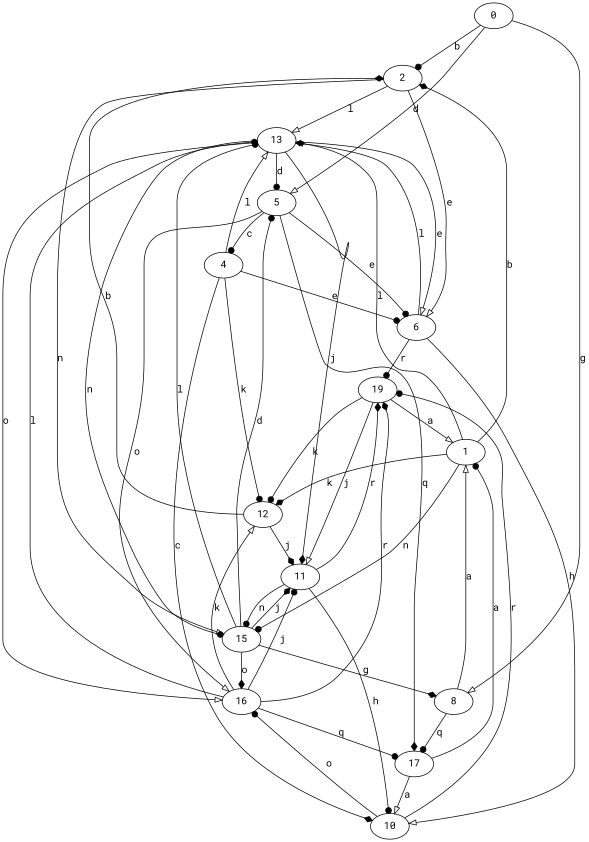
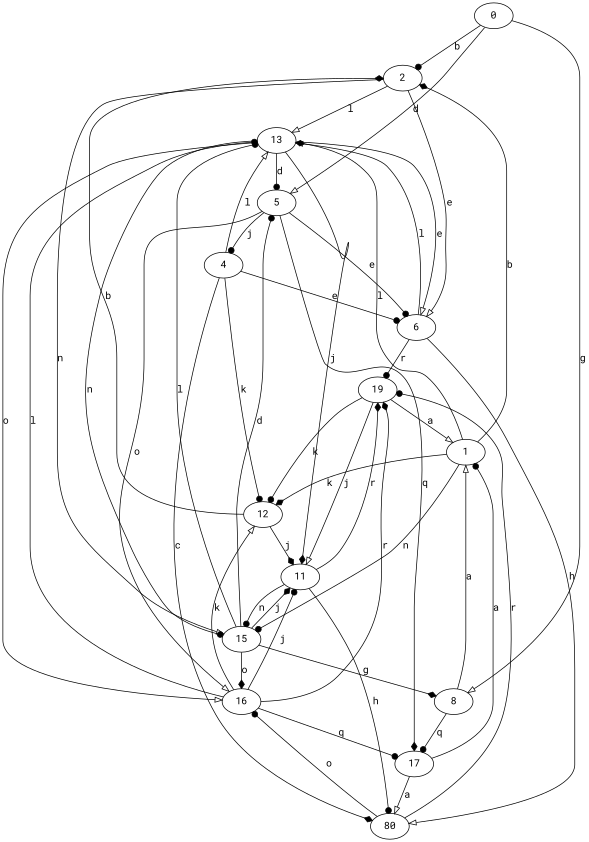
(250, 234) -> (250, 234)
(390, 826) -> (390, 826)
